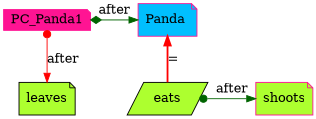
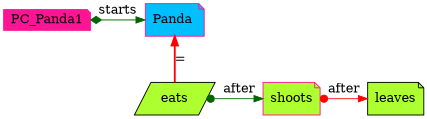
(114, 10) -> (118, 10)
(47, 55) -> (343, 99)
